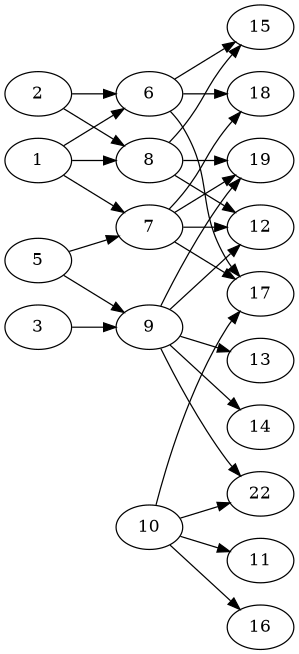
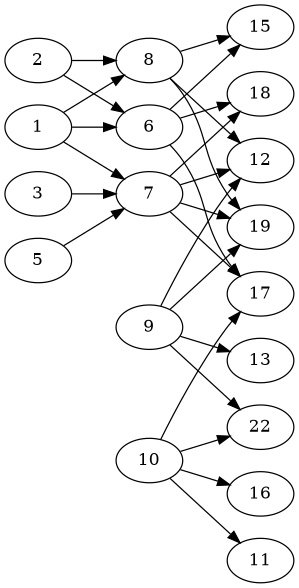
(89, 291) -> none
(88, 327) -> (88, 194)
(261, 427) -> none
